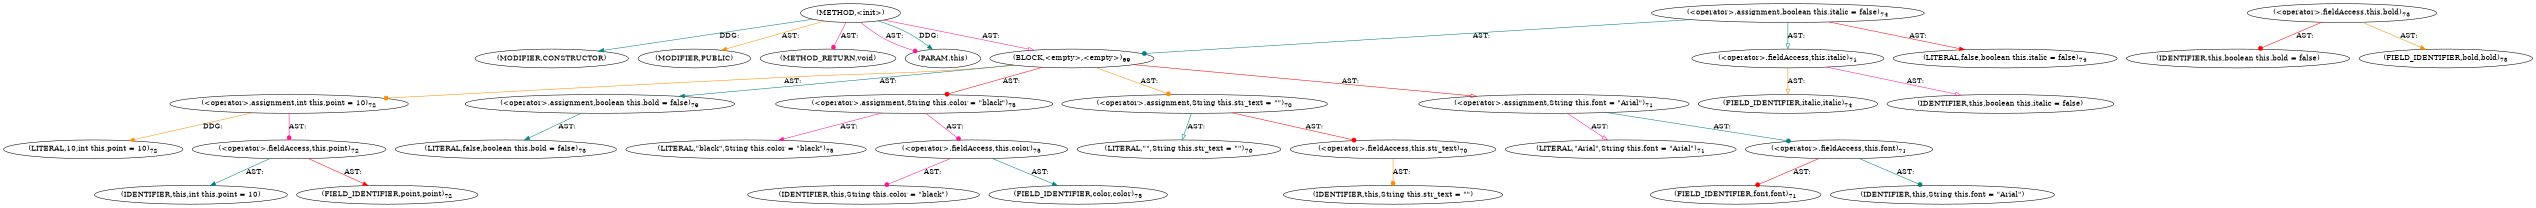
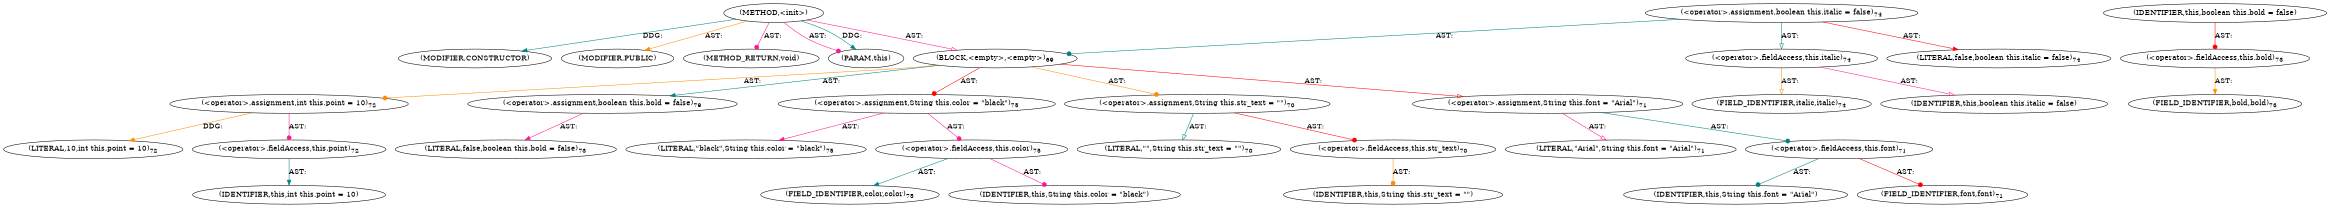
(2292, 35) -> (2215, 34)
(1853, 58) -> (1847, 58)
(555, 126) -> (556, 126)
(387, 195) -> none
